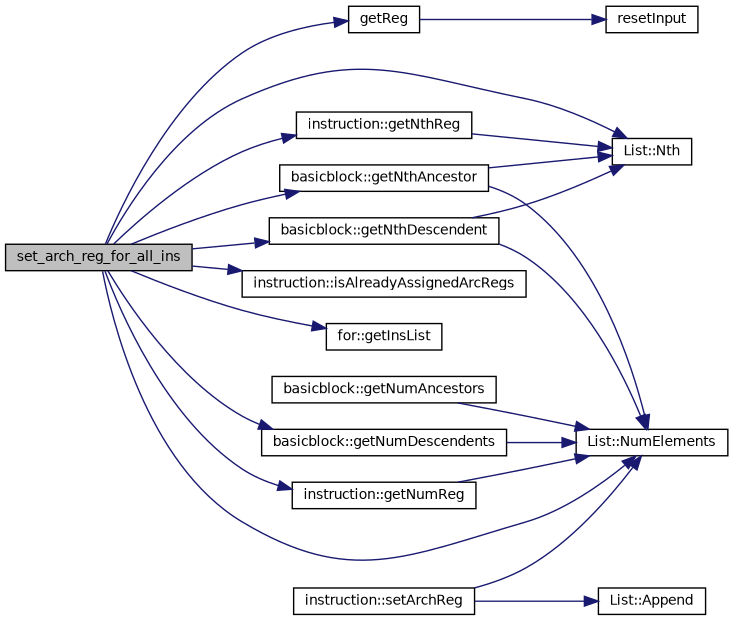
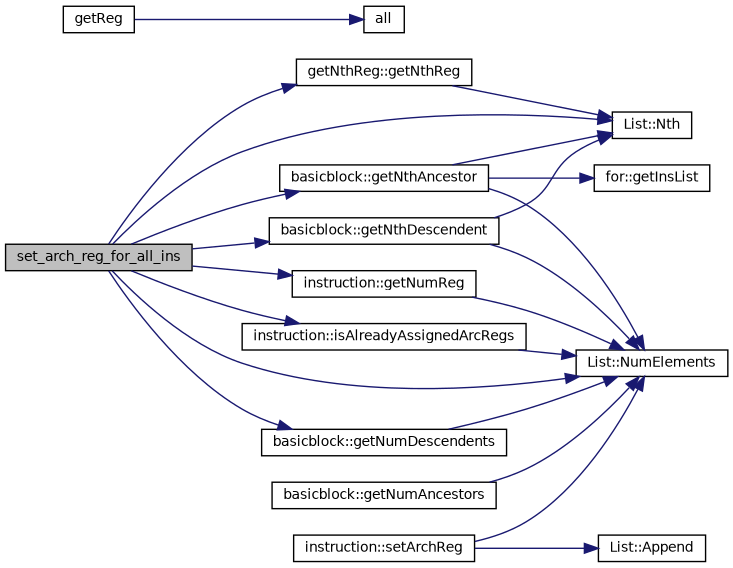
(652, 19) -> (384, 19)
(191, 100) -> none
(384, 125) -> (384, 72)
(220, 304) -> (534, 178)
none -> (540, 352)
